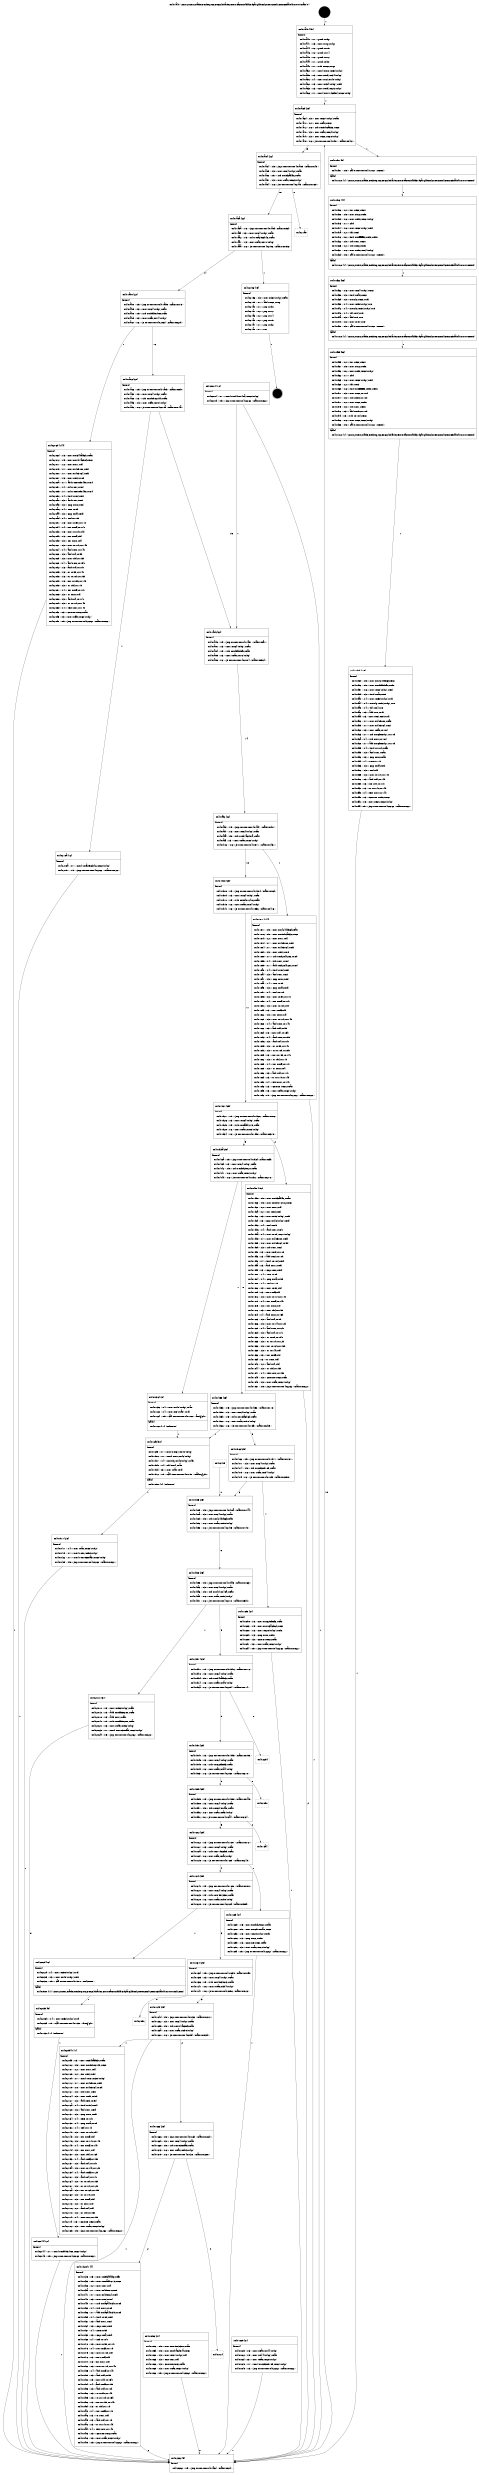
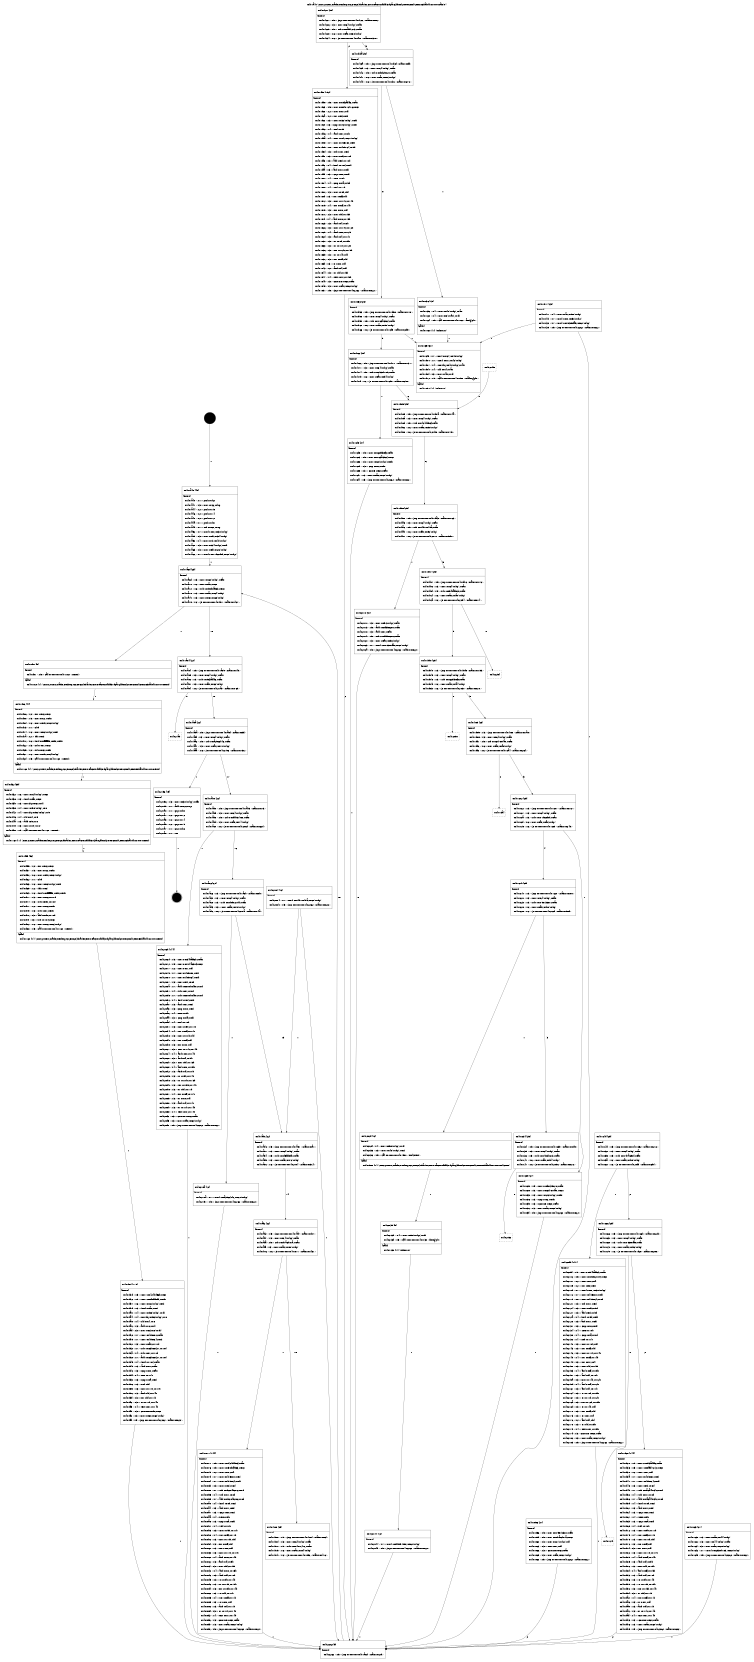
(246, 1007) -> none
(127, 1511) -> (508, 331)
(201, 1999) -> none
(71, 2270) -> (583, 1636)
